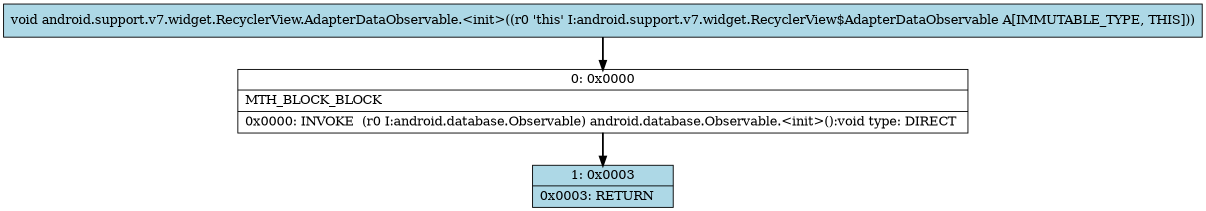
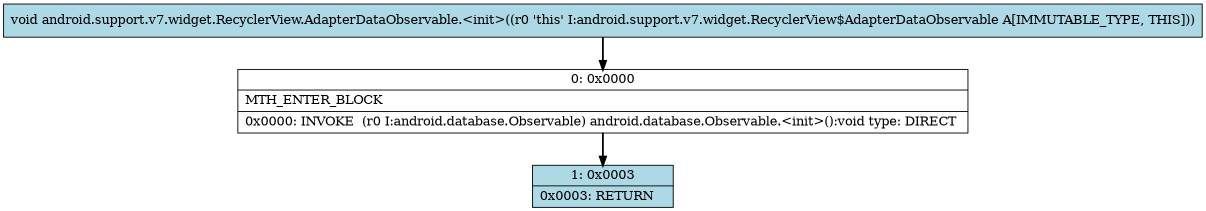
(314, 100) -> (314, 100)
